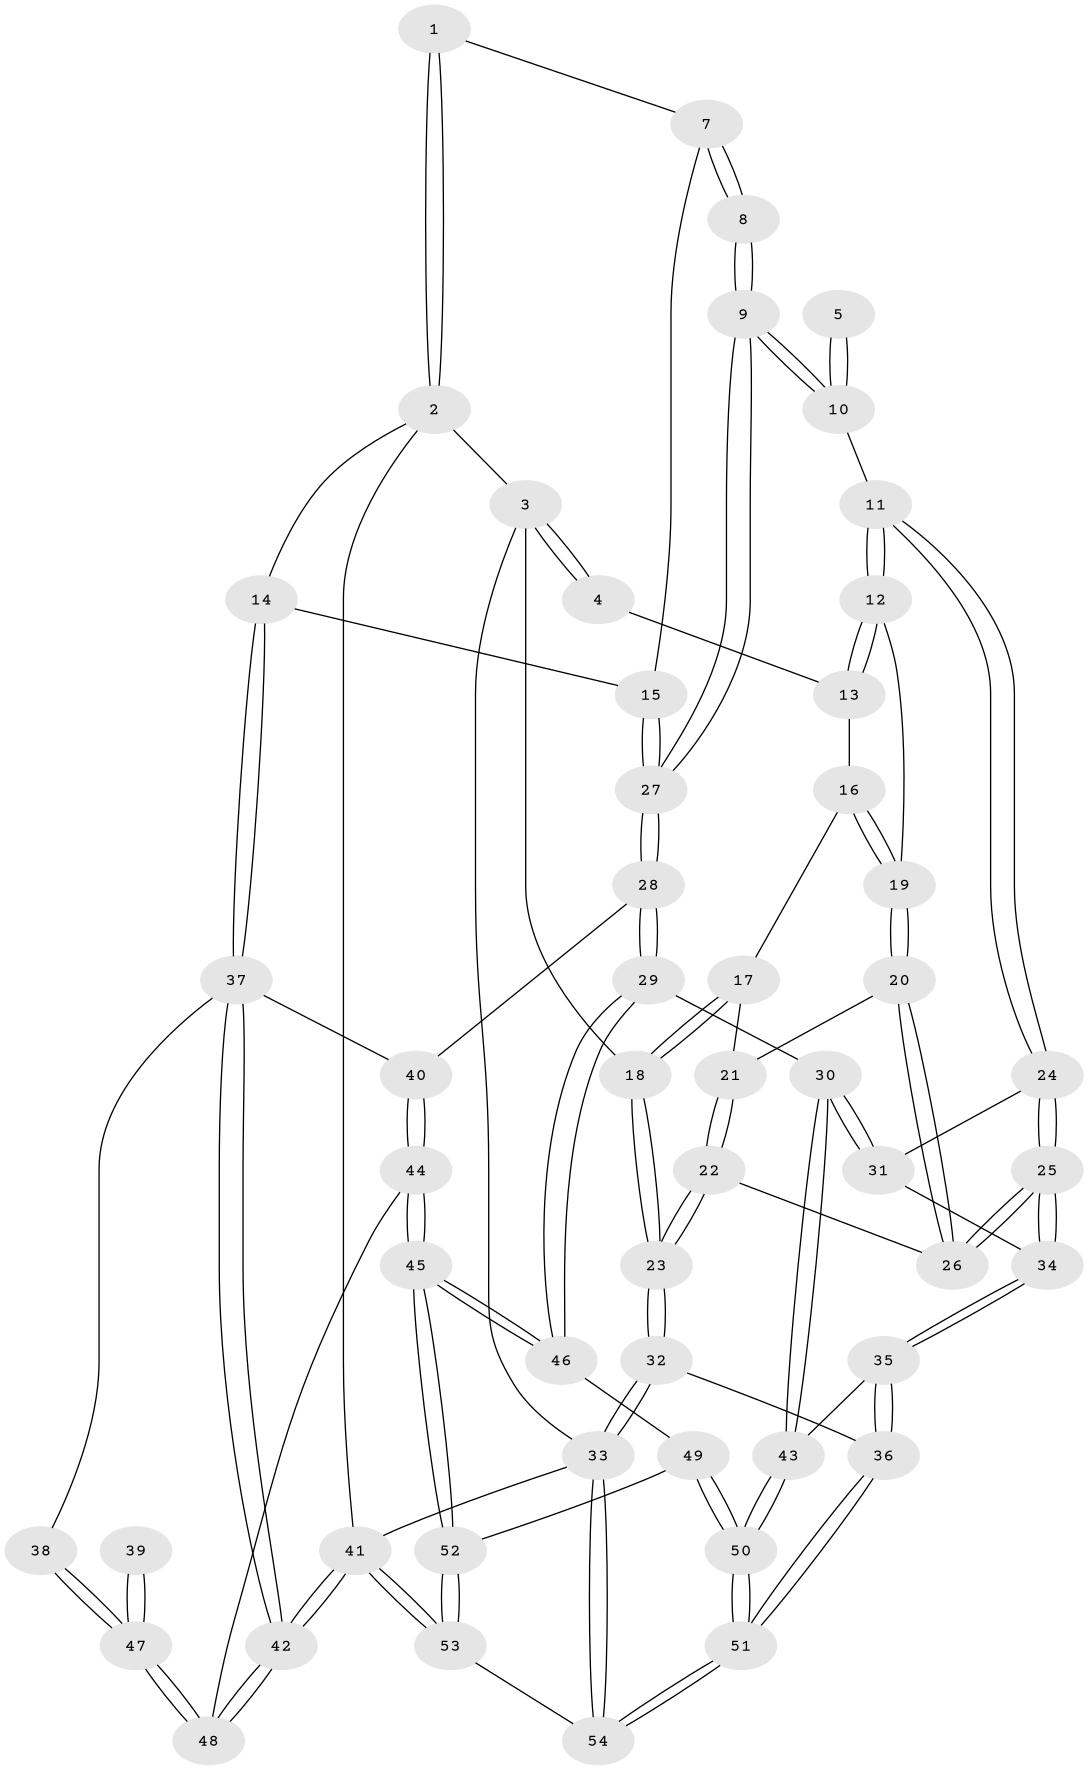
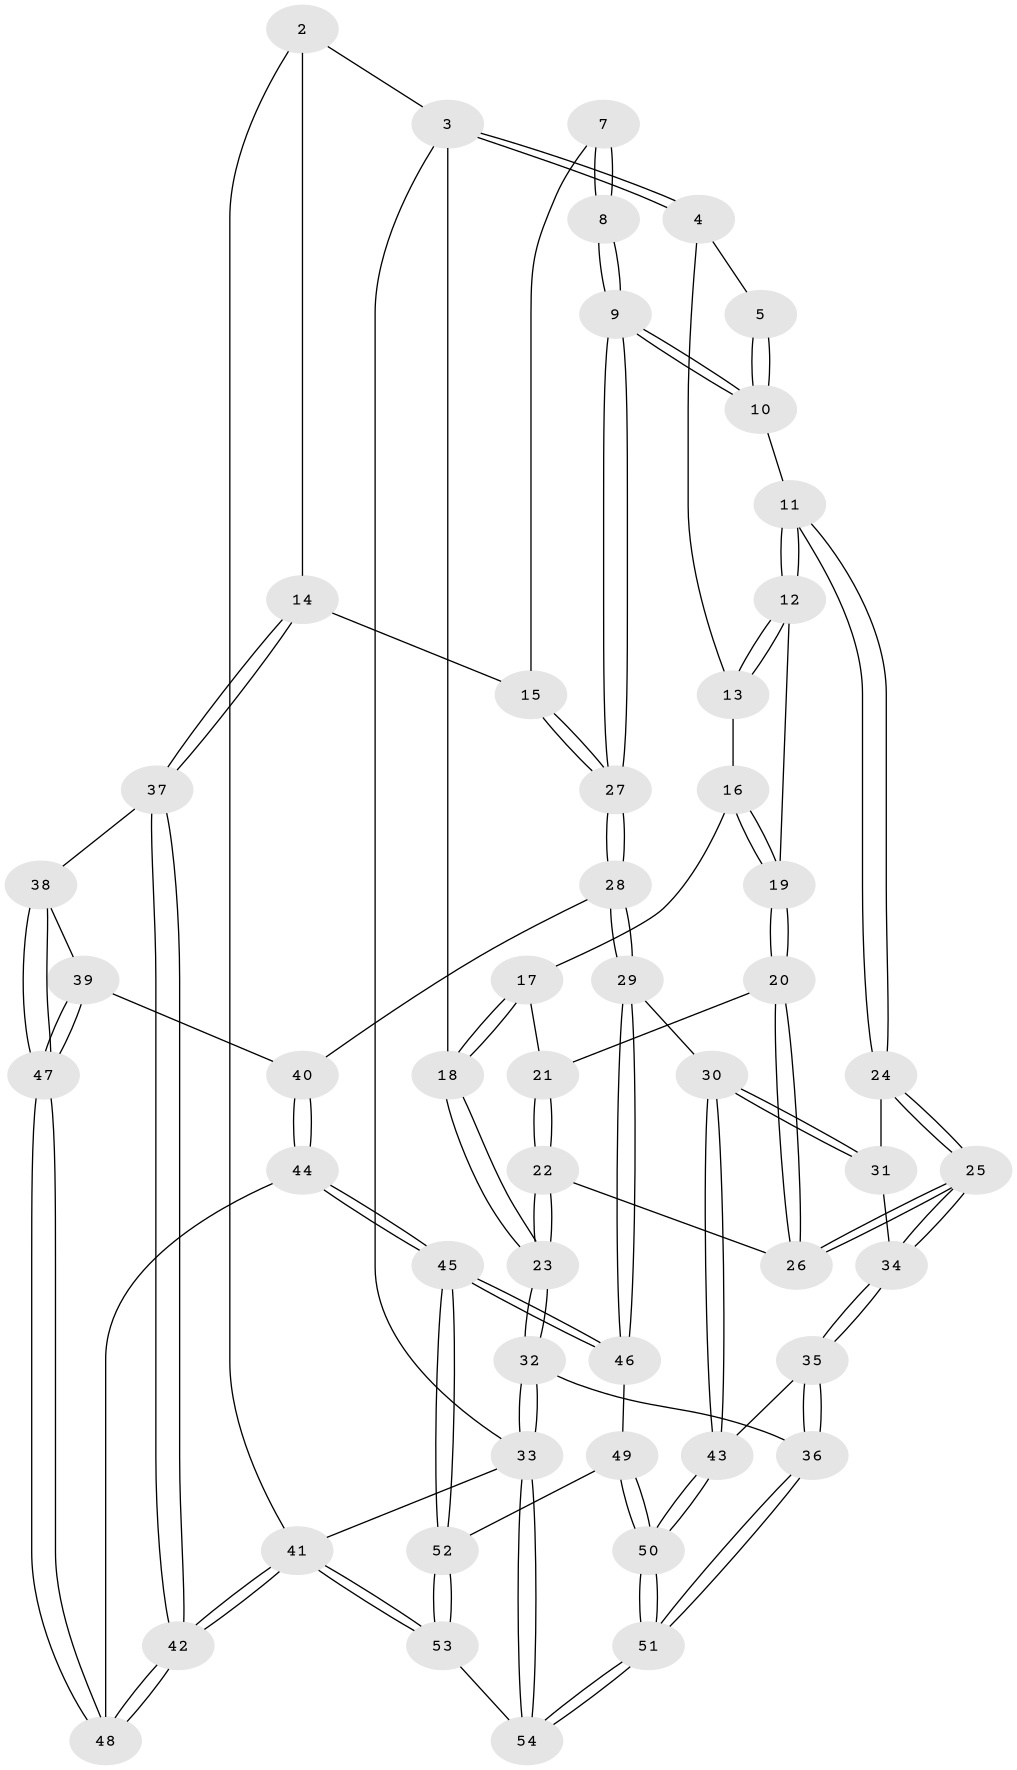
(435, 29) -> none
none -> (730, 267)
none -> (62, 933)
(326, 1028) -> (193, 1028)
